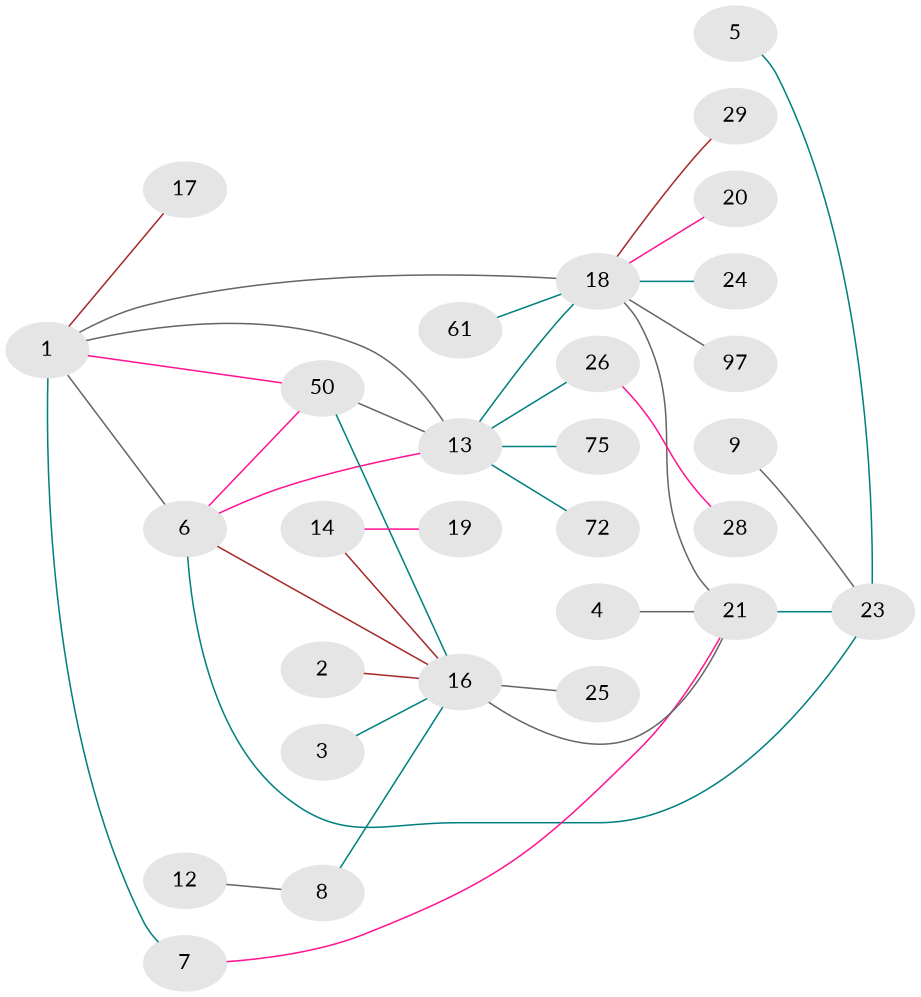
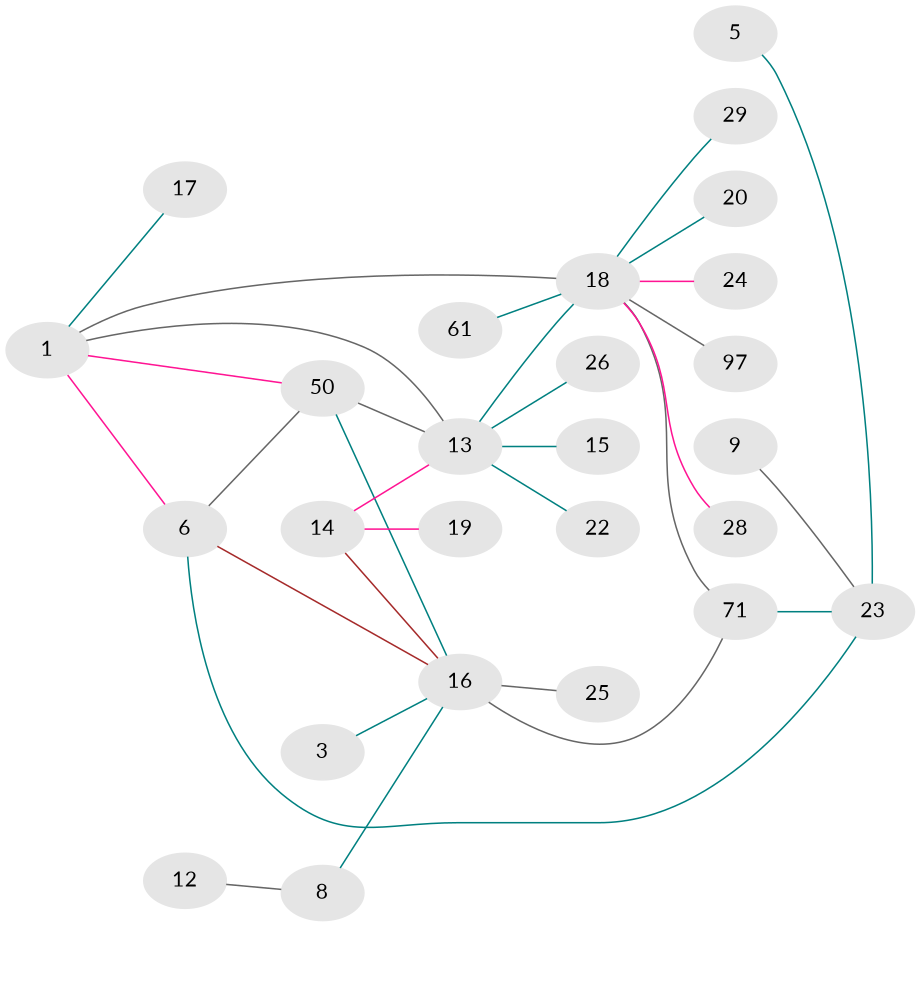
(662, 196) -> (662, 196)
(667, 240) -> (667, 240)
(116, 270) -> (116, 270)
(667, 281) -> (667, 281)
(655, 427) -> (676, 449)
(116, 440) -> (116, 440)
(598, 447) -> (598, 447)
(254, 459) -> (254, 459)
(318, 477) -> (392, 488)
(598, 529) -> (598, 529)
(598, 612) -> none
(736, 612) -> (736, 612)
(323, 670) -> none
(185, 963) -> none
